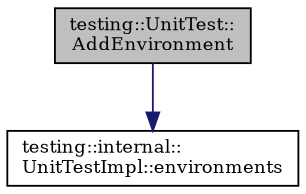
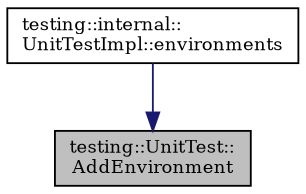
(153, 88) -> (153, 88)
